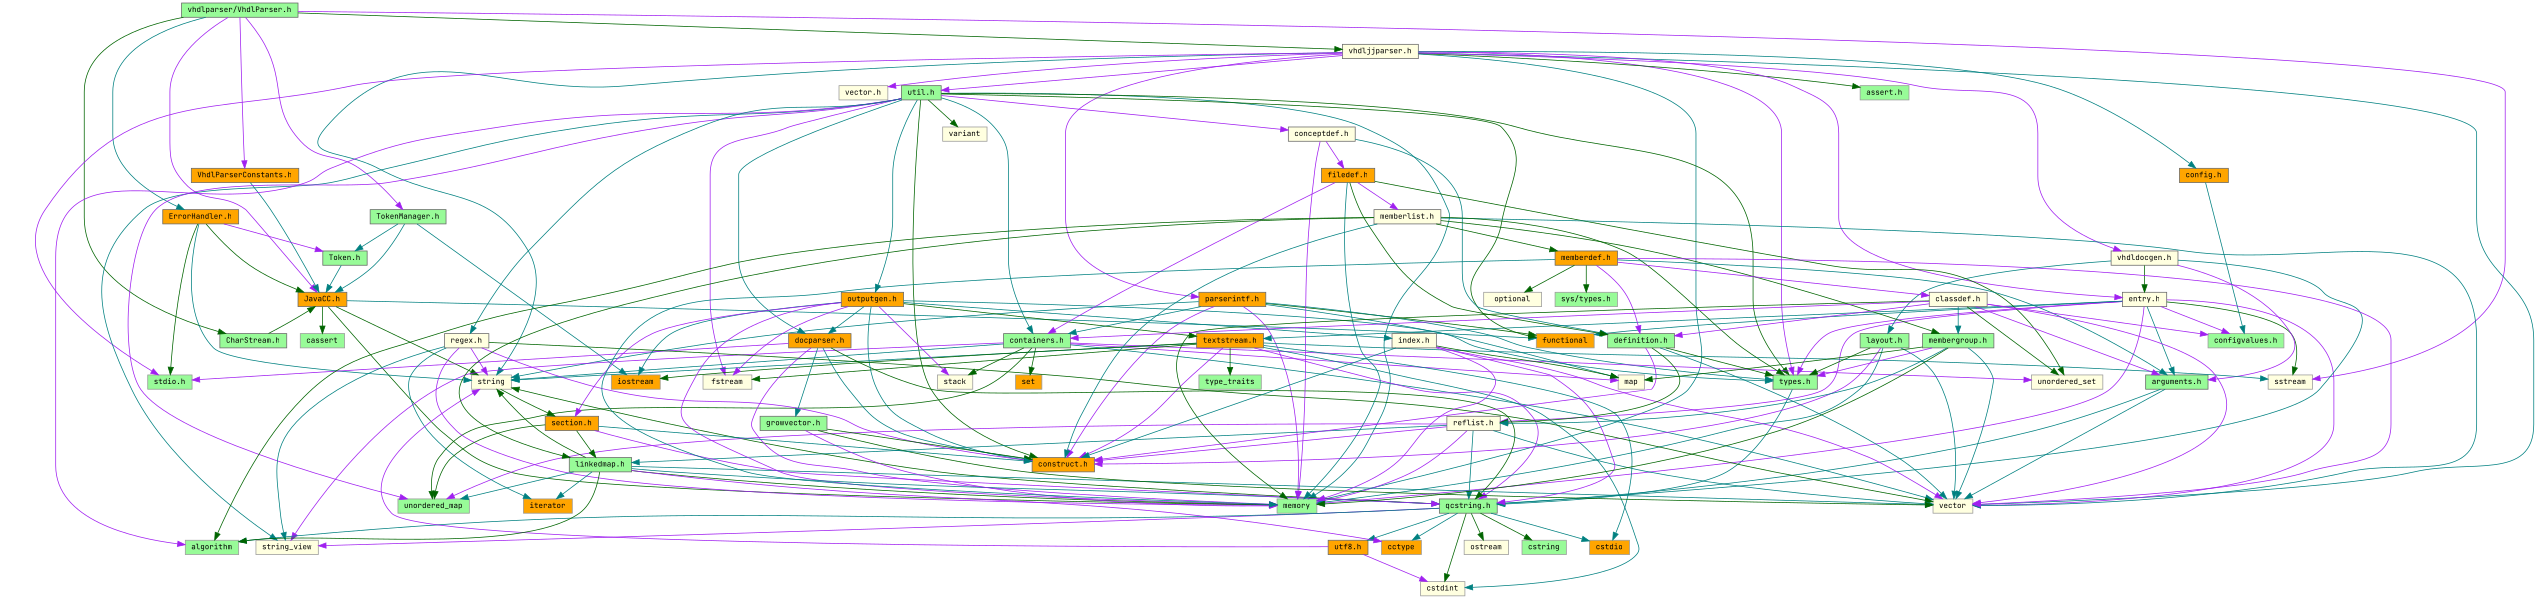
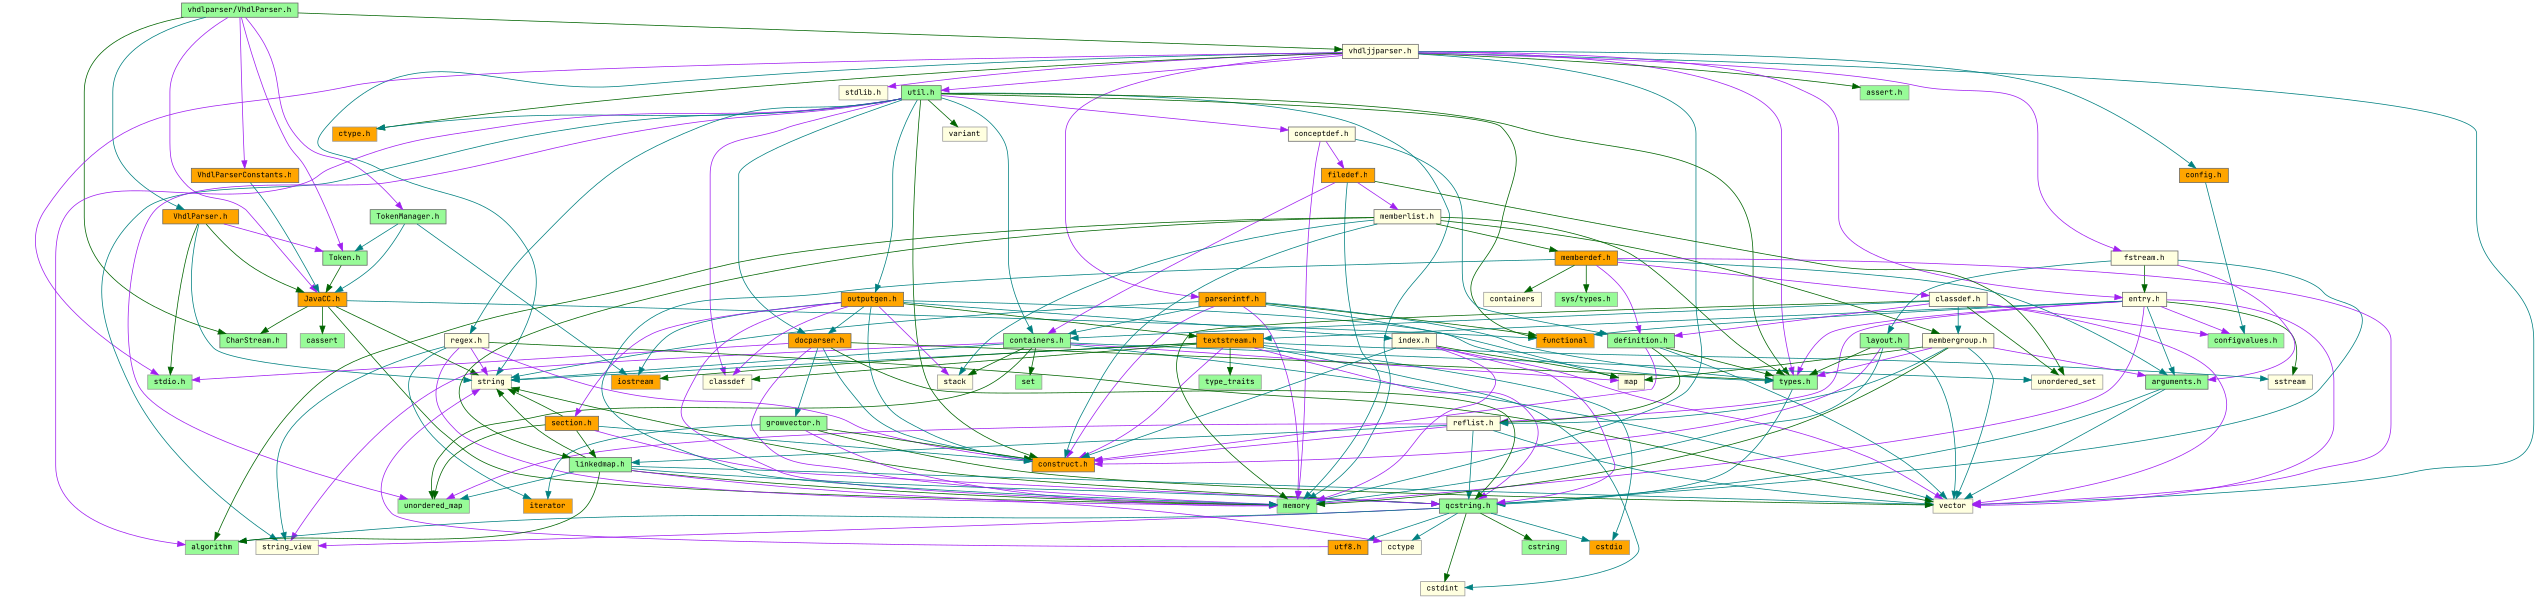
(1606, 34) -> (283, 134)
(863, 93) -> (863, 93)
none -> (355, 134)
(201, 217) -> (201, 217)
(2288, 254) -> (1155, 263)
(2145, 258) -> (2145, 258)
(336, 275) -> (336, 275)
(1513, 299) -> (1513, 299)
(1445, 303) -> none
(1482, 320) -> (1504, 319)
(289, 322) -> (287, 318)
(2064, 339) -> (2066, 361)
(1958, 341) -> (1958, 341)
(1452, 358) -> (1452, 358)
none -> (1308, 361)
(727, 382) -> (727, 382)
(1029, 382) -> (1029, 382)
(524, 401) -> (539, 404)
(1409, 474) -> none
(574, 486) -> (635, 435)
(1401, 547) -> (1401, 547)
(1486, 547) -> none
(1392, 567) -> none
